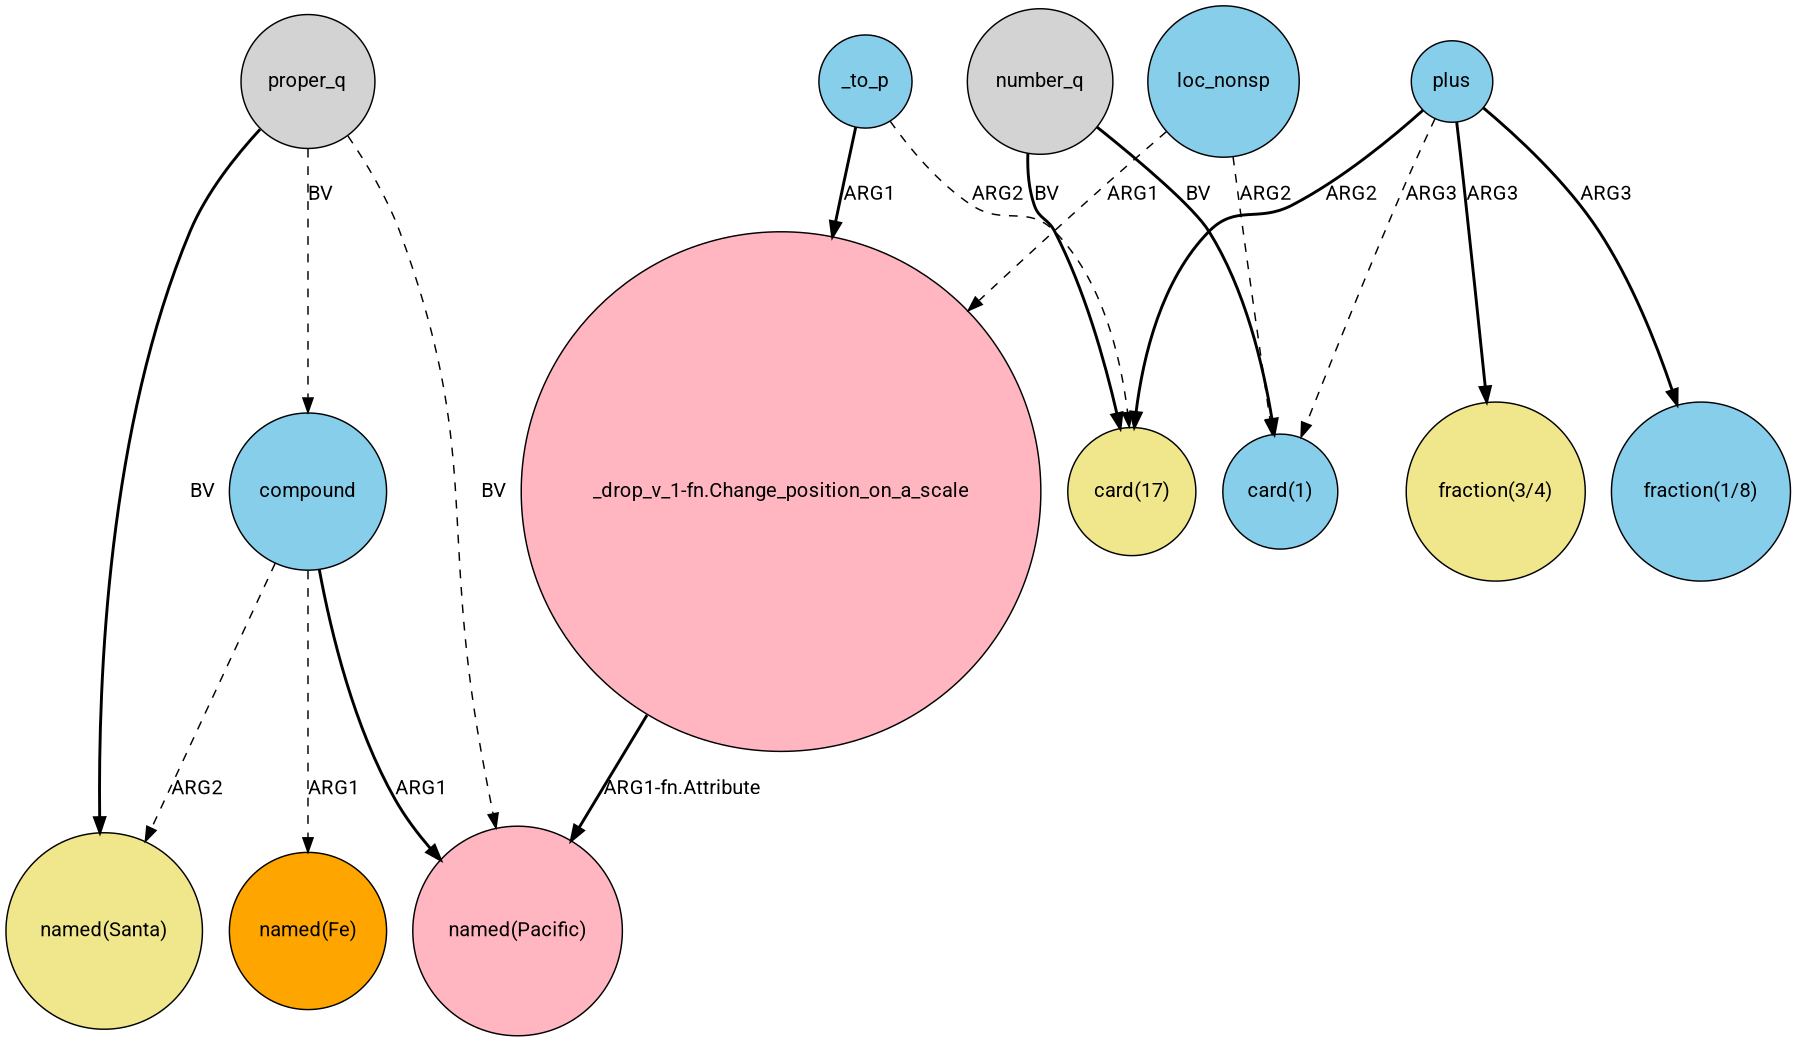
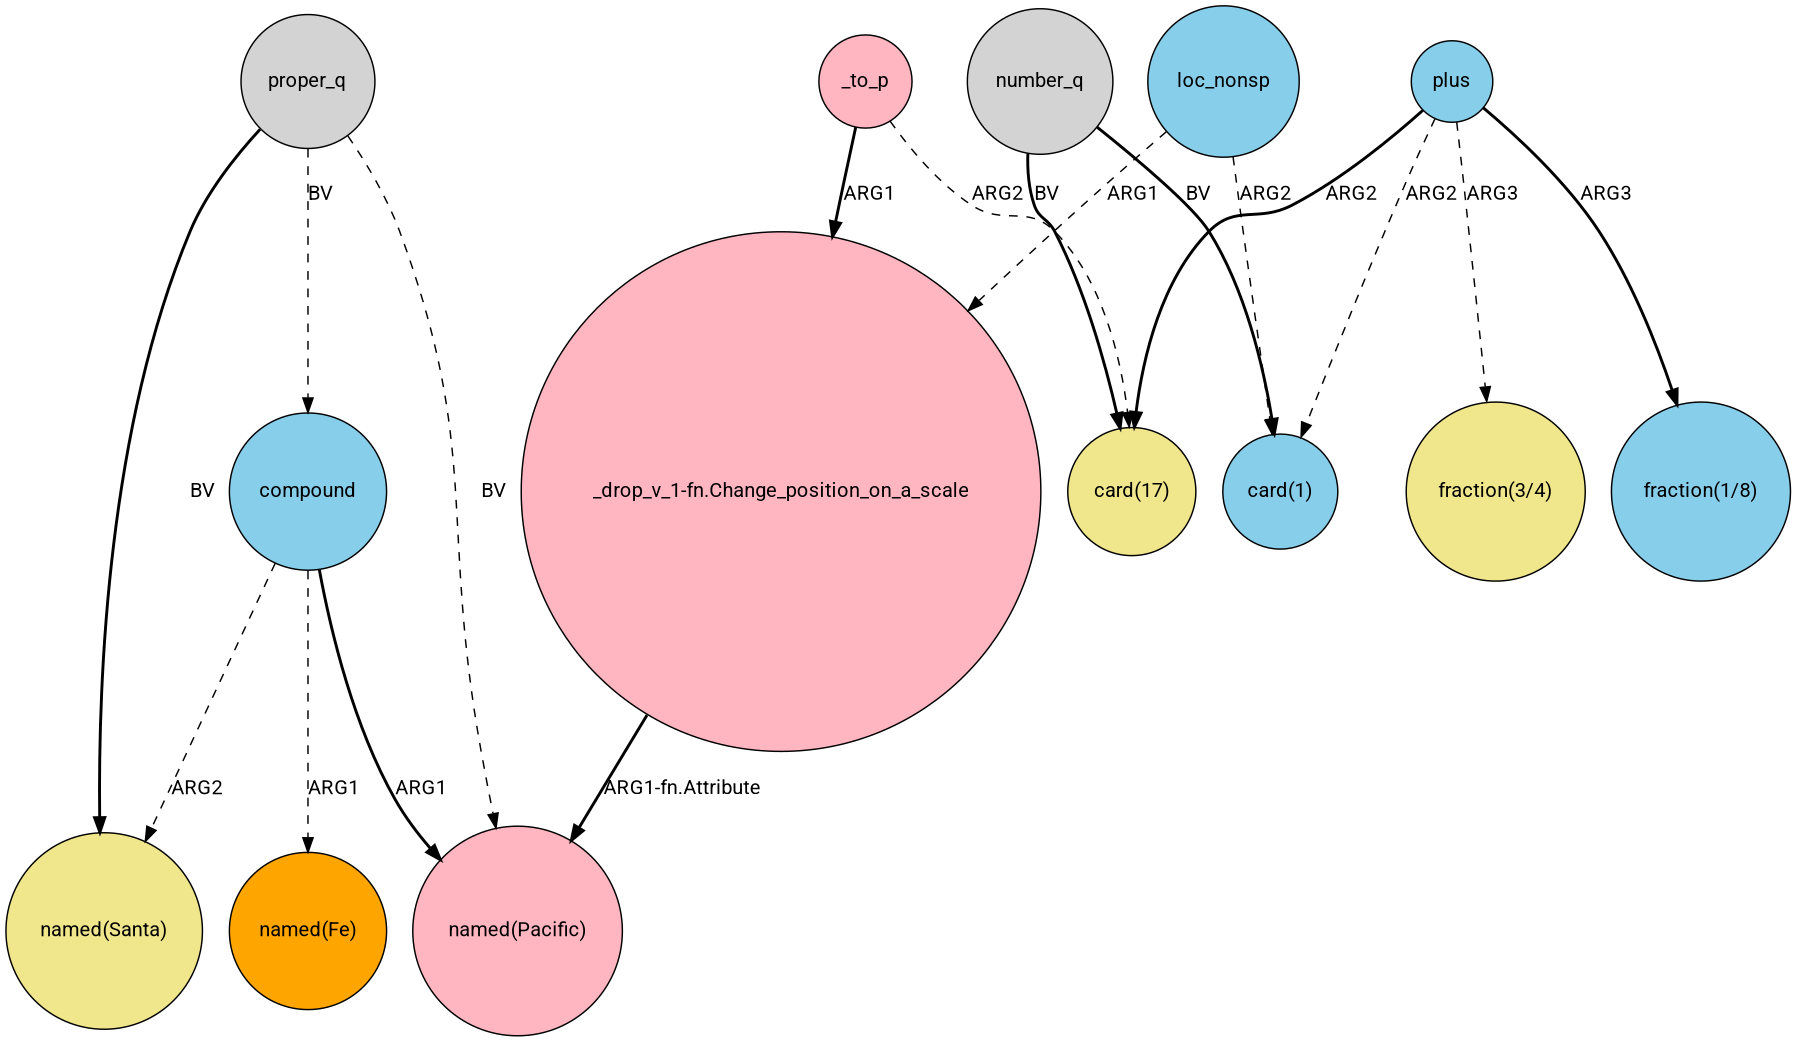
(865, 82) -> (865, 82)
(1432, 194) -> (1432, 194)
(1471, 254) -> (1471, 254)
